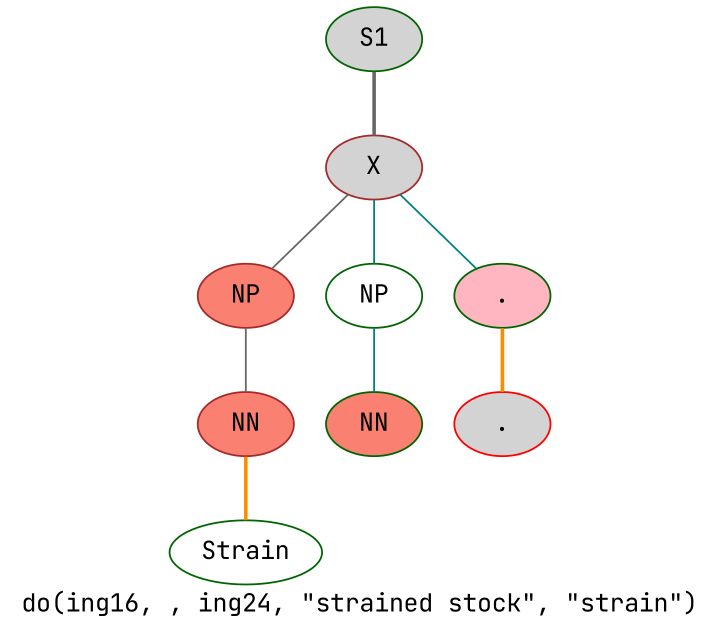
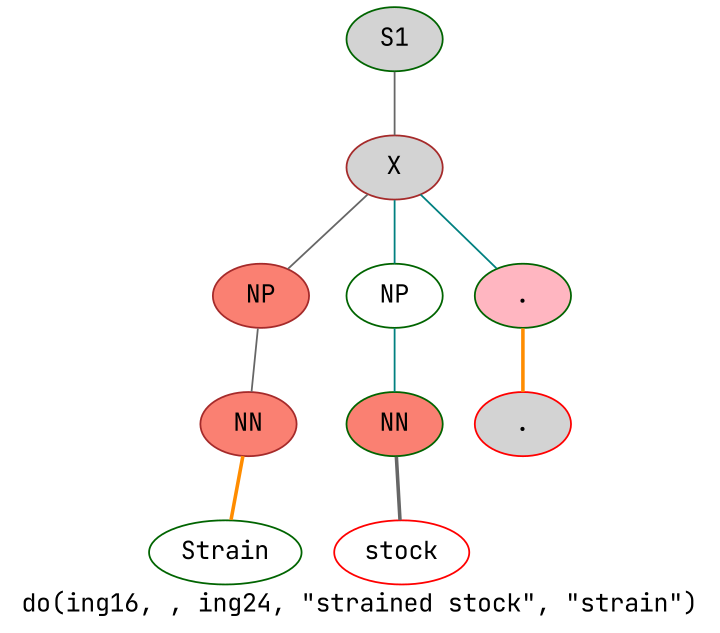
(374, 104) -> (395, 104)
none -> (402, 552)
